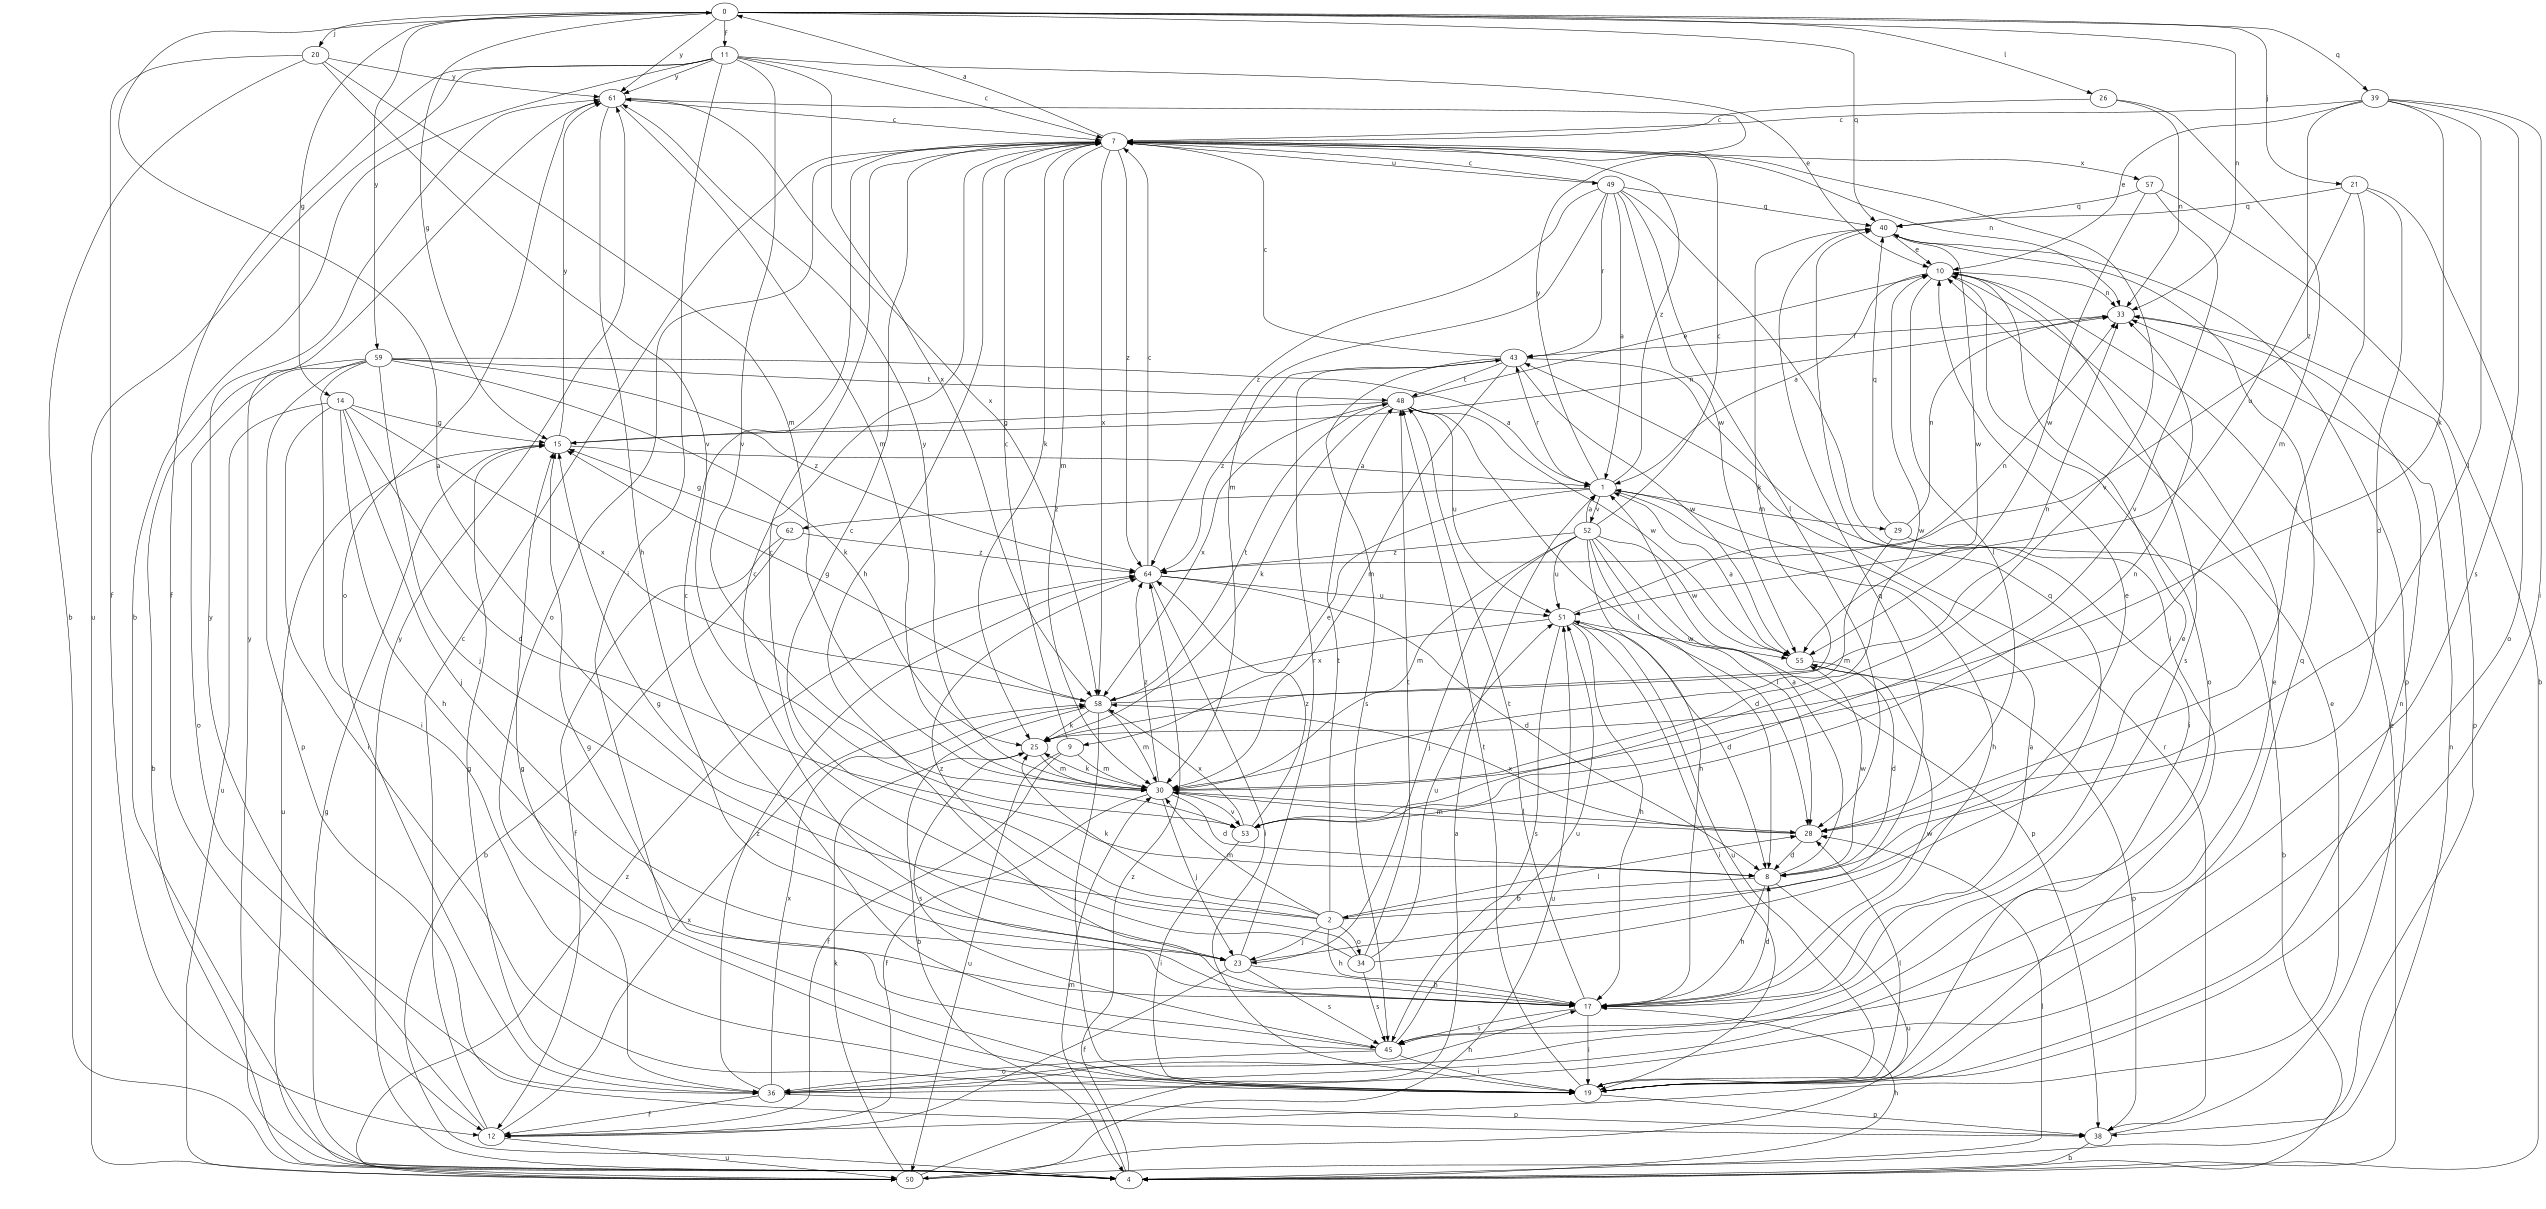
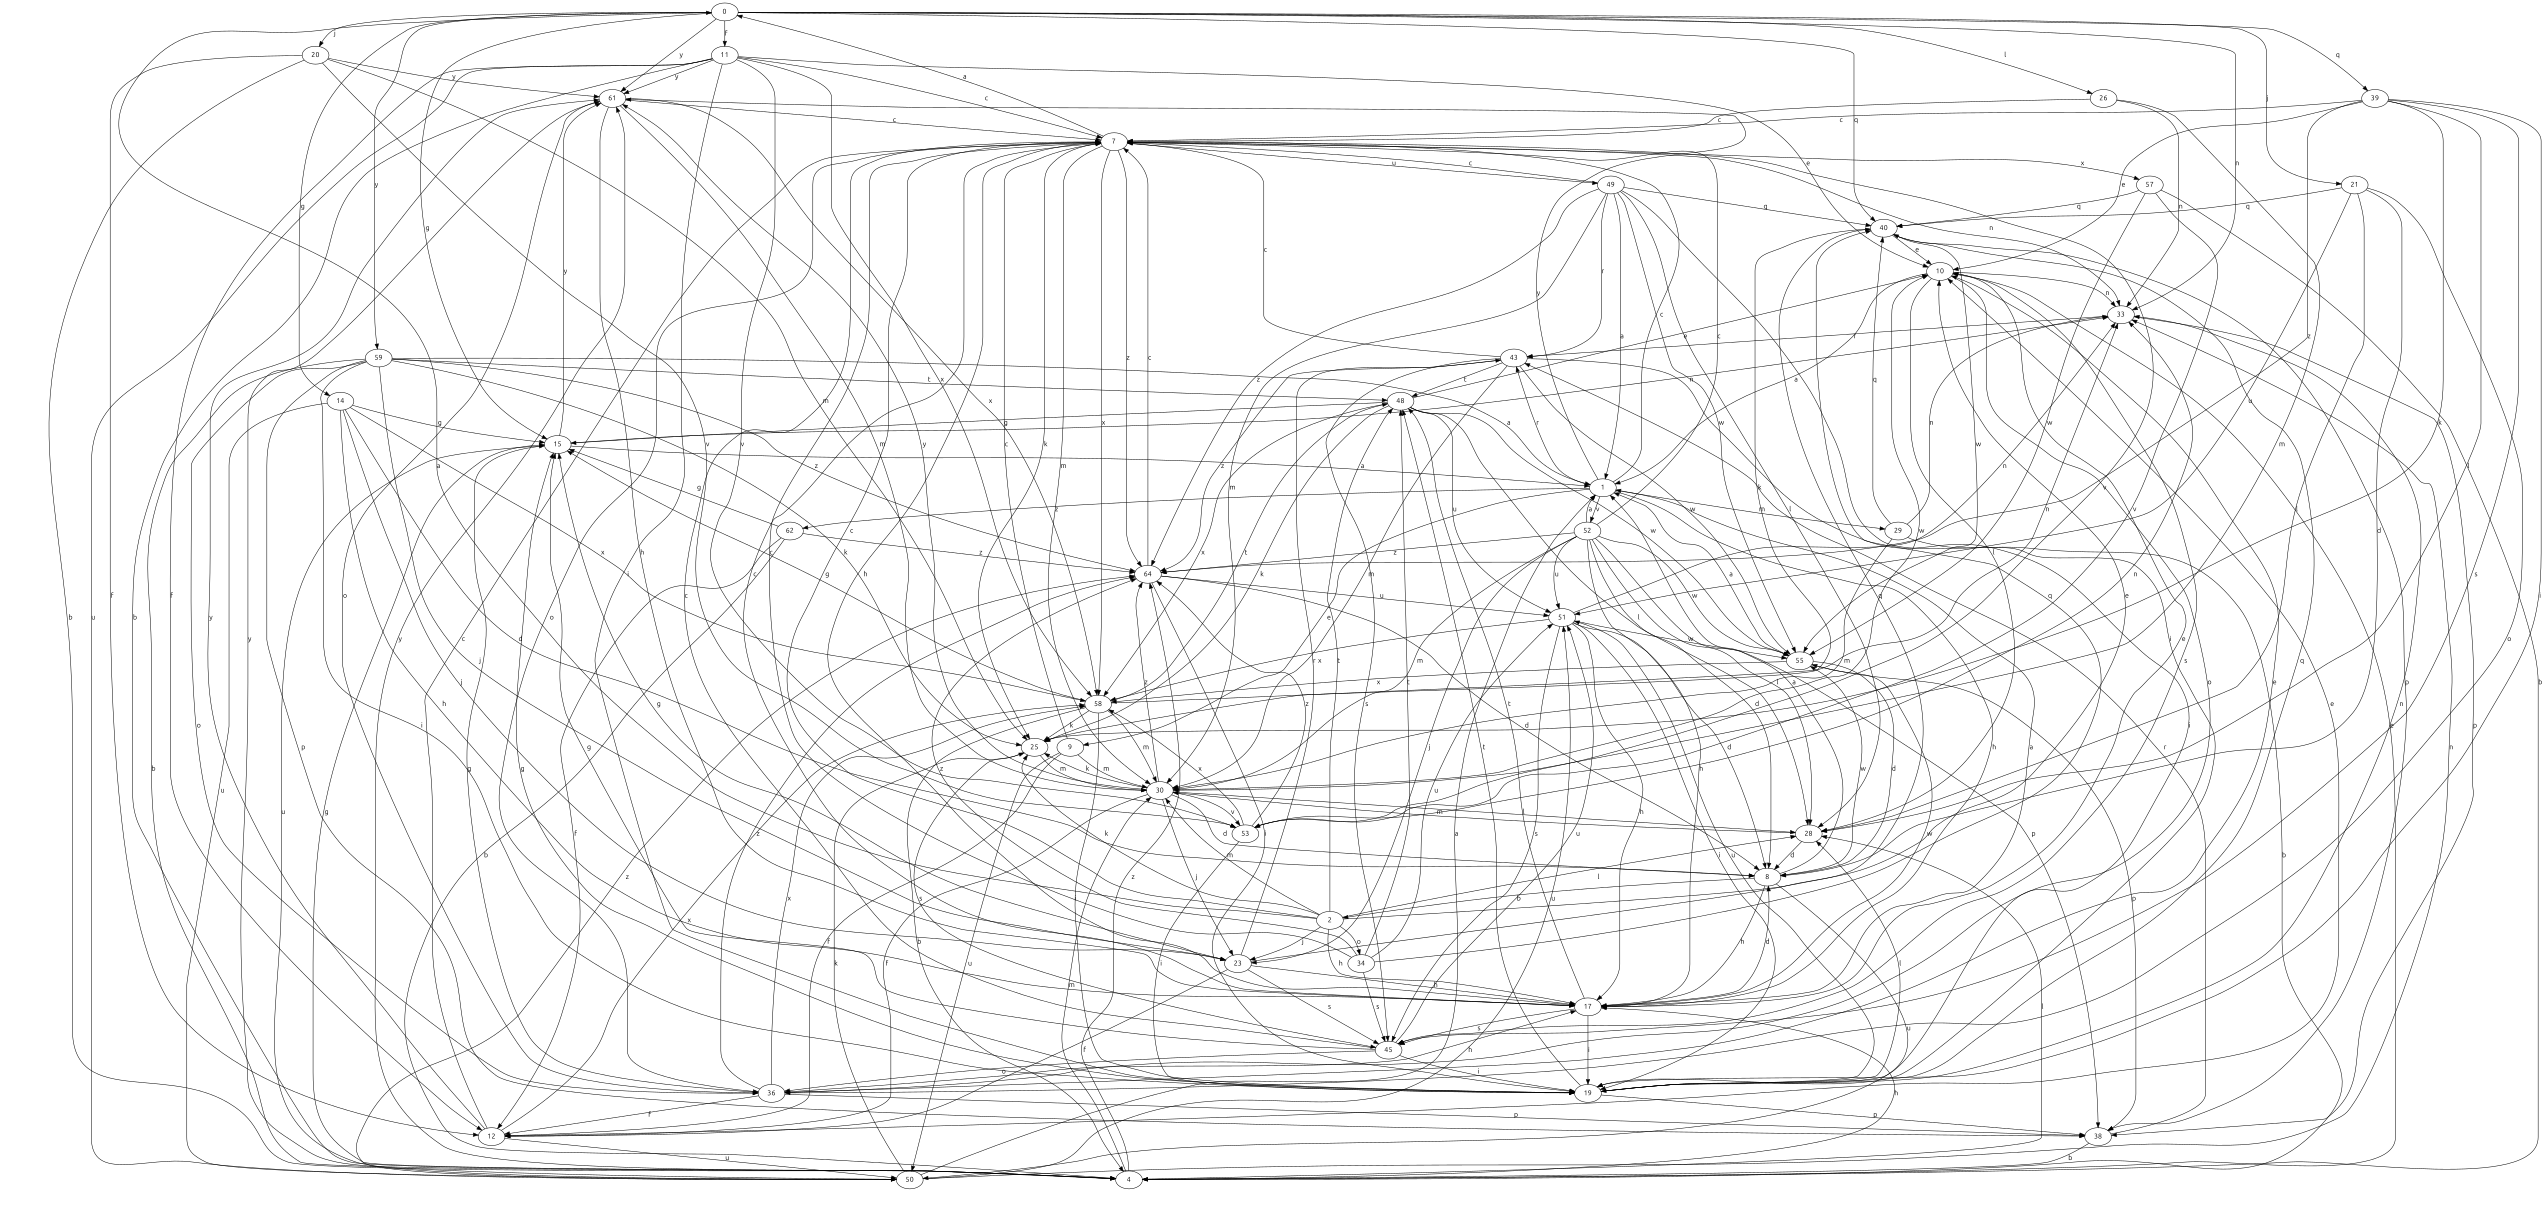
(1662, 315) -> (1662, 315)
(786, 418) -> (763, 306)
(1460, 752) -> (1434, 675)
(702, 1069) -> none
